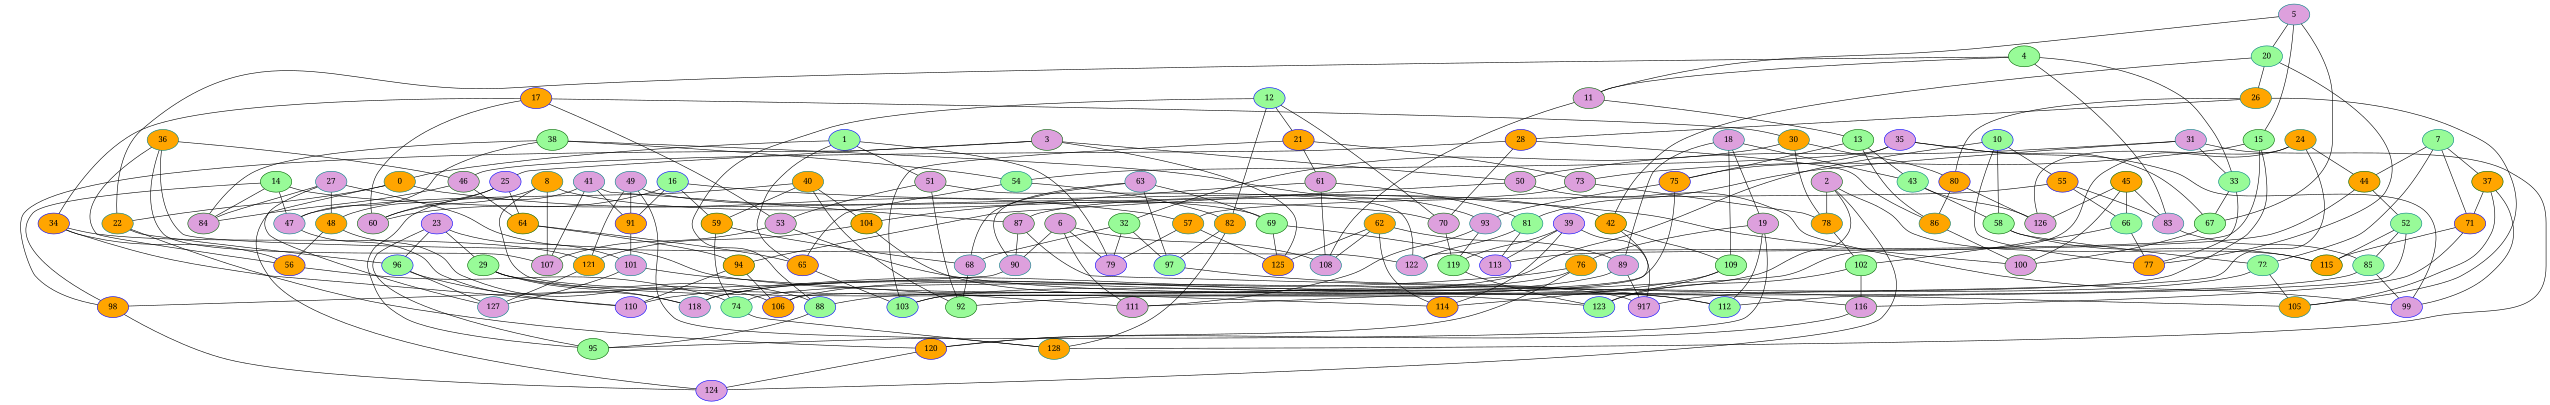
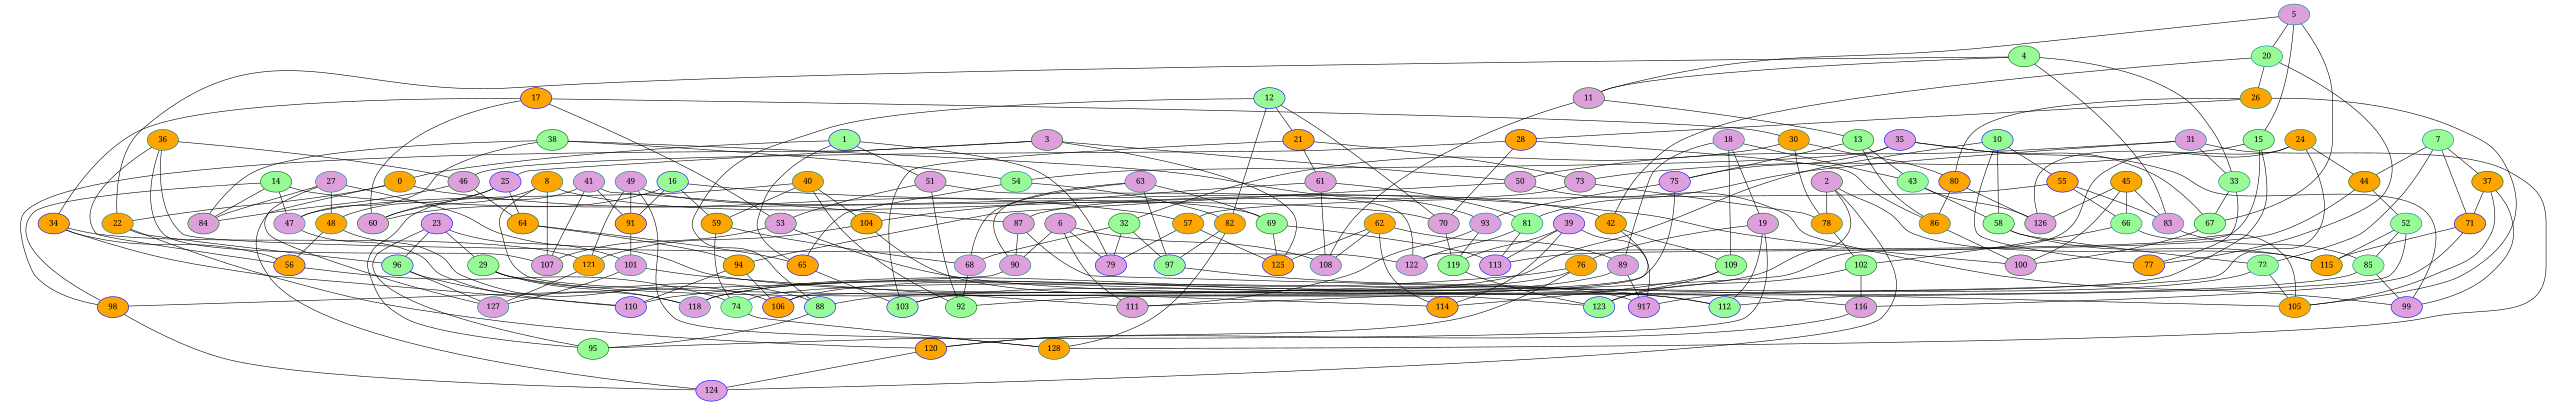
(1675, 182) -> (1675, 182)
(2135, 240) -> (2259, 239)
